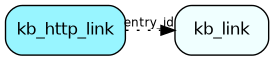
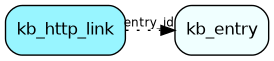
(222, 30) -> (222, 30)
